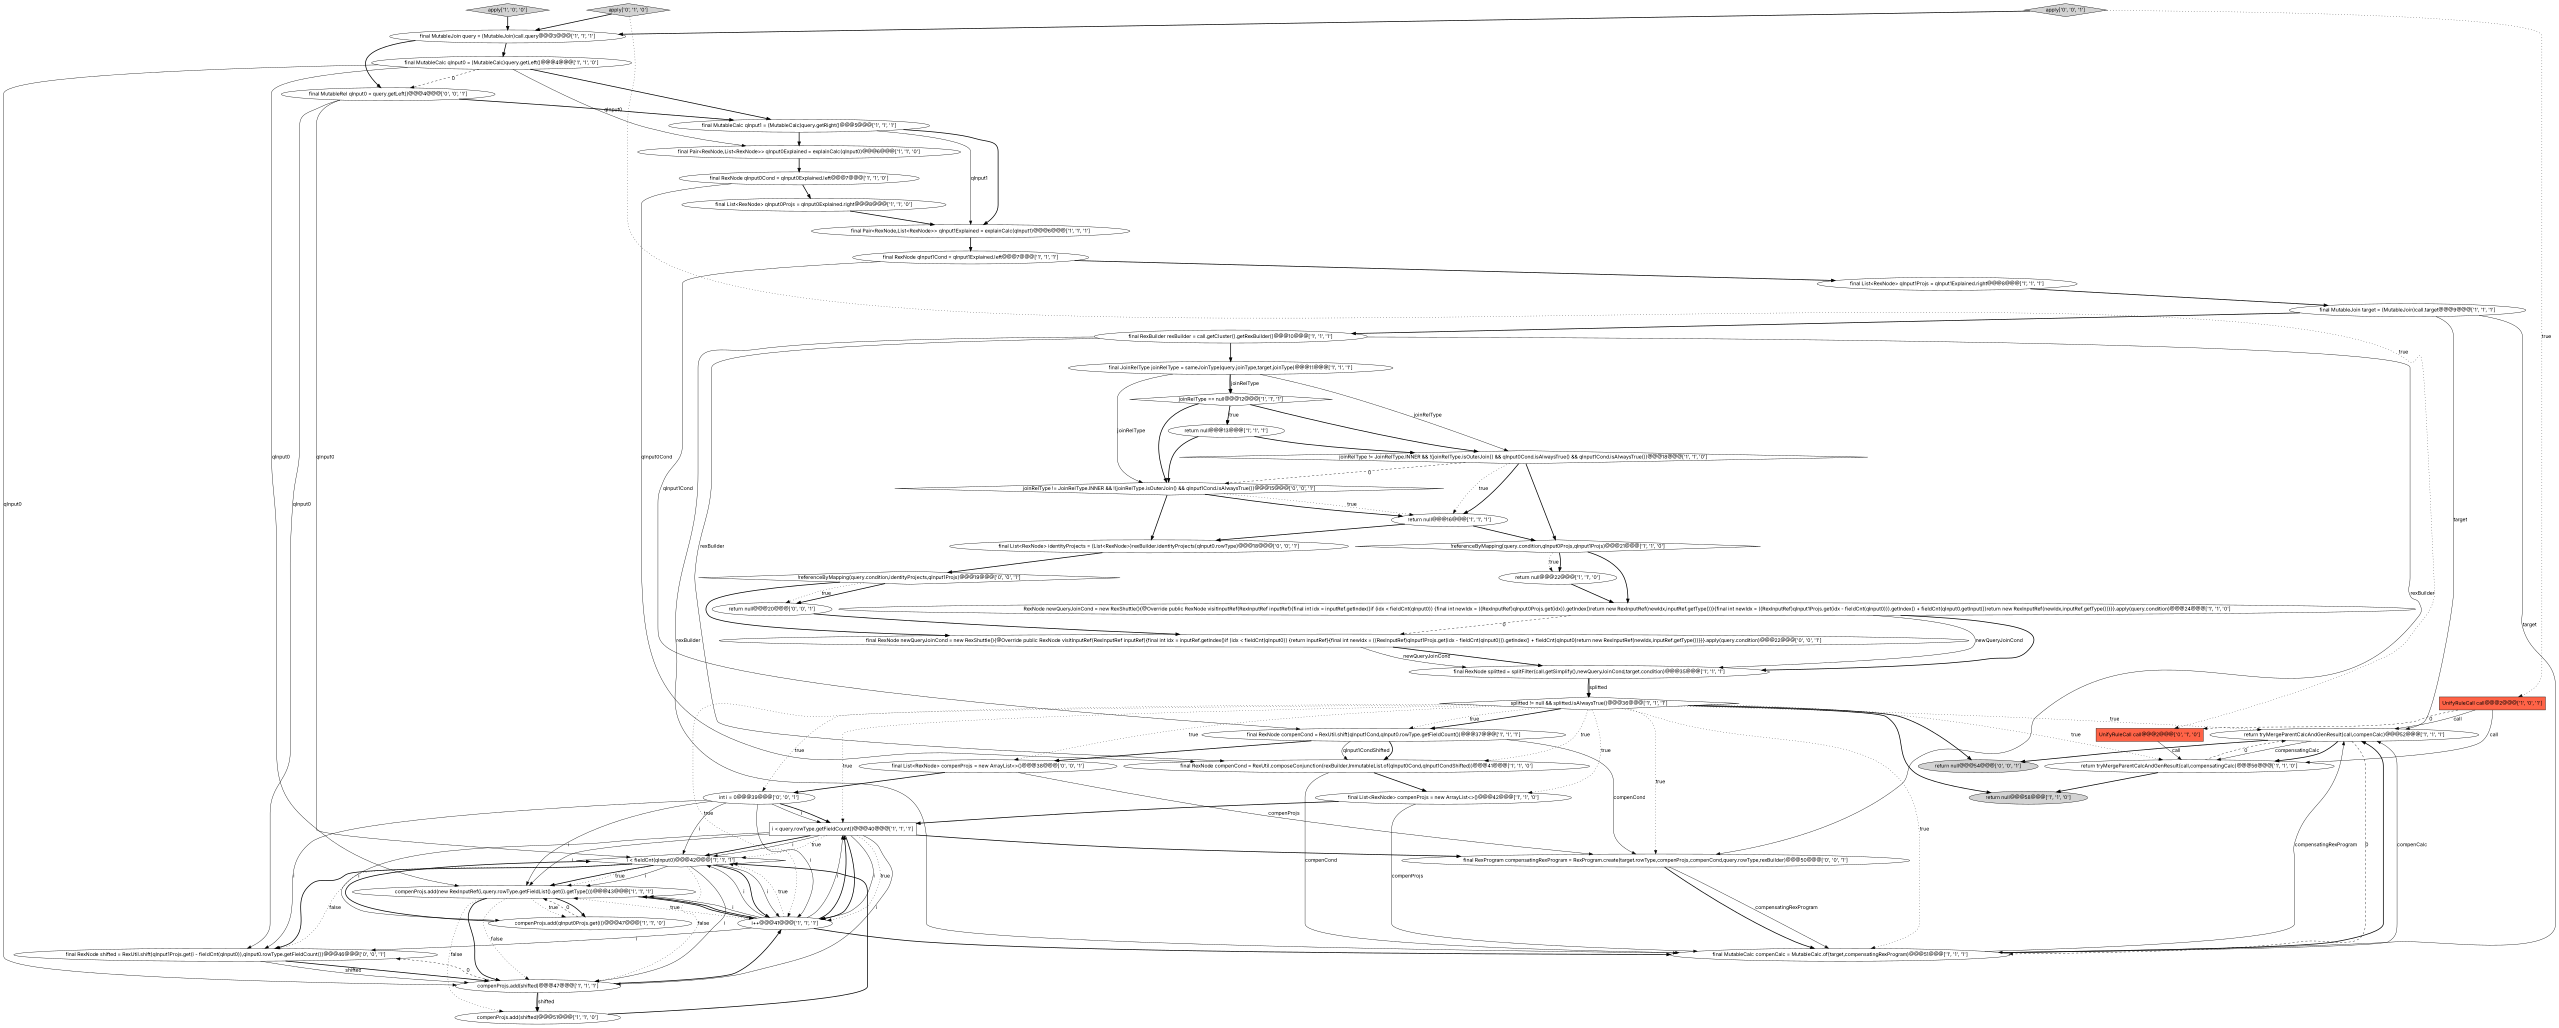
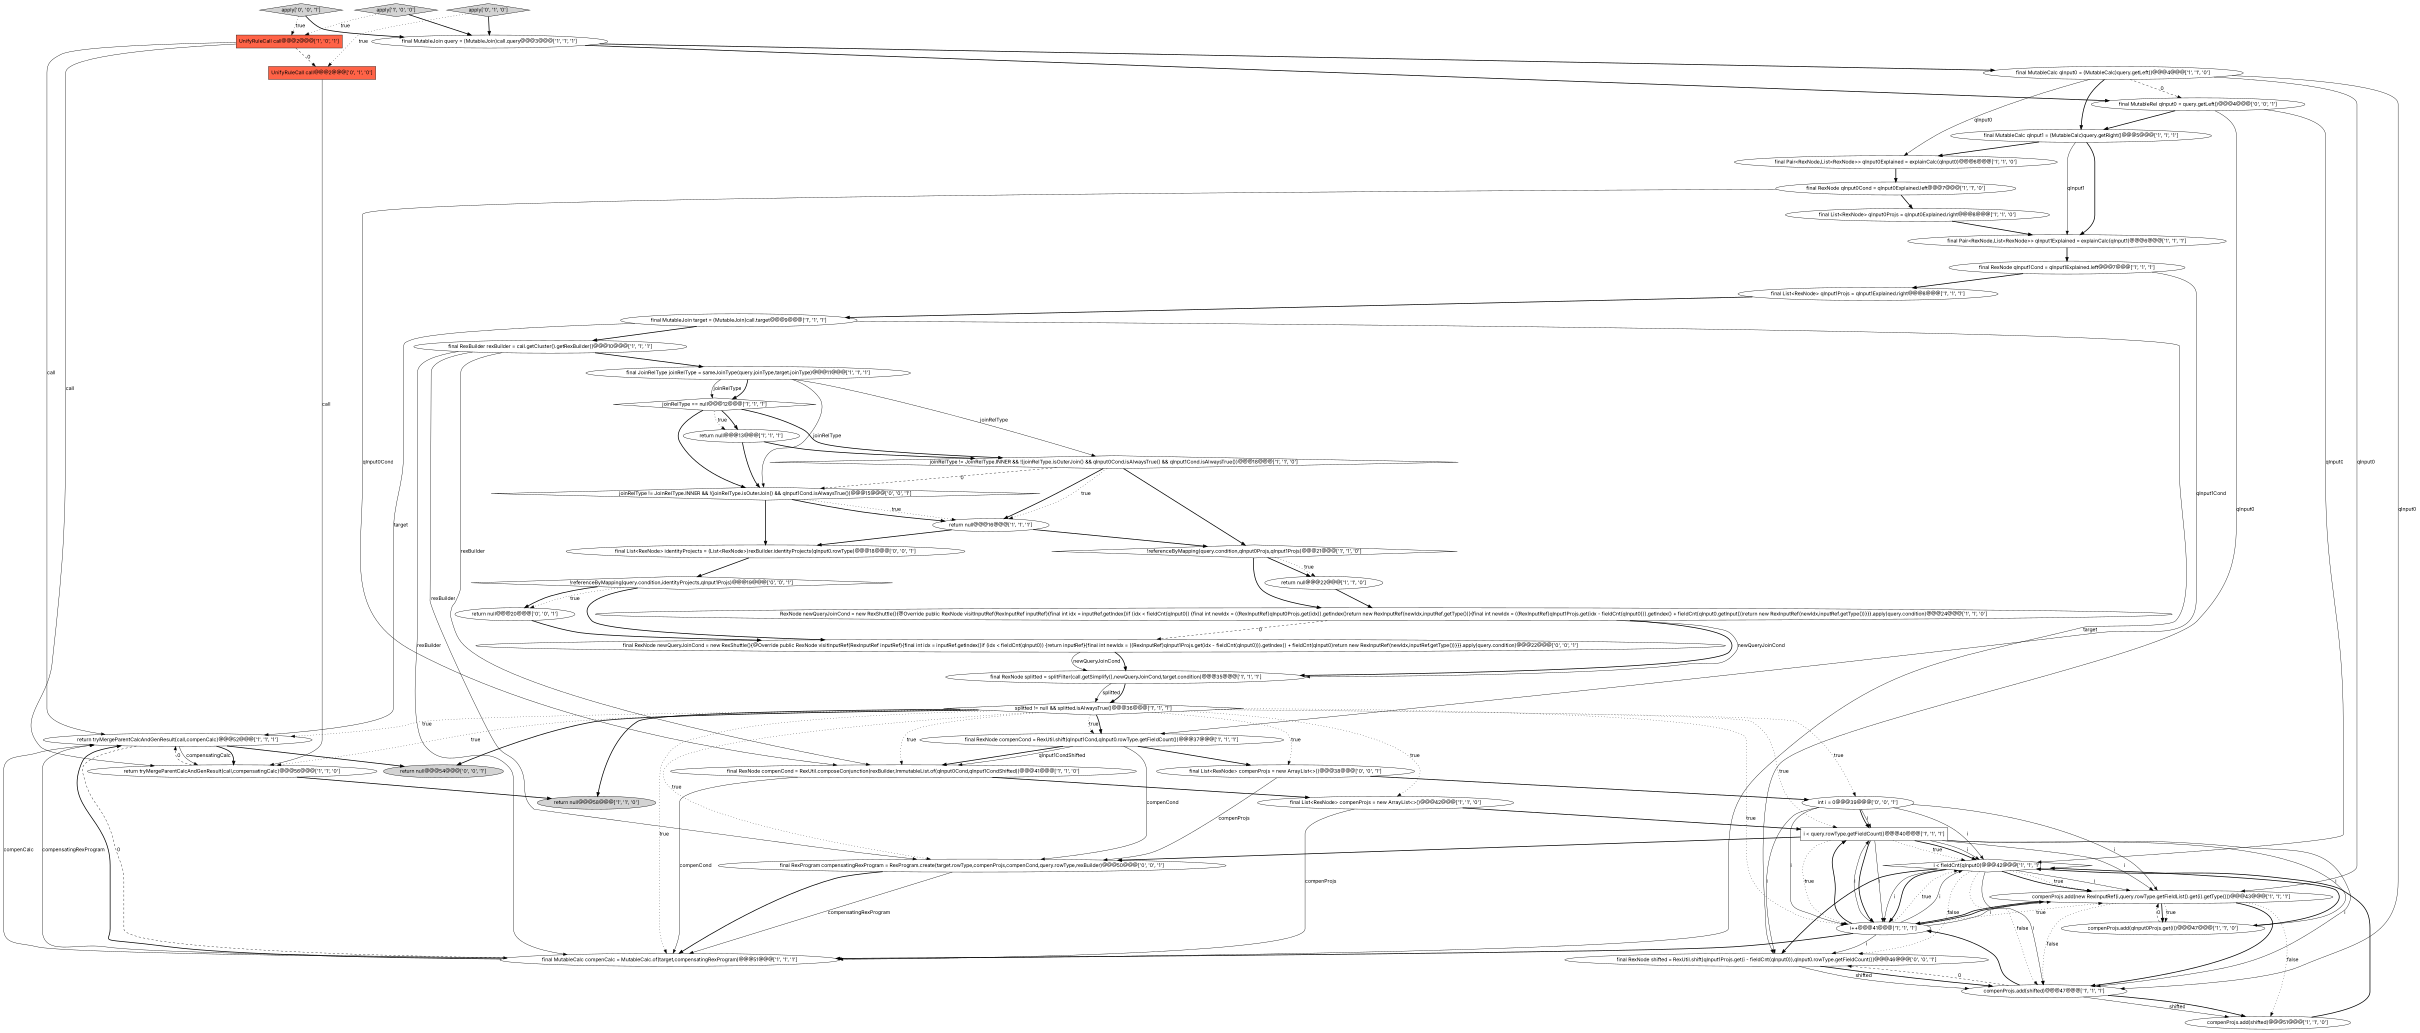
none -> (343, 22)
